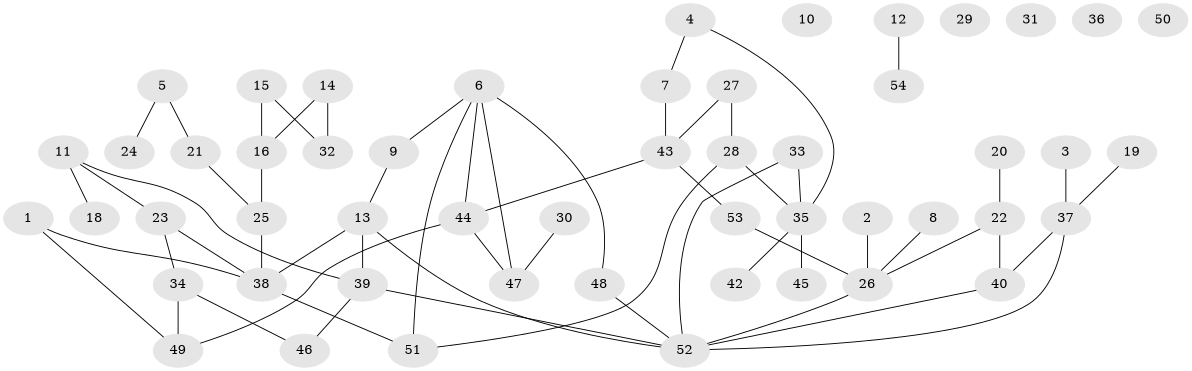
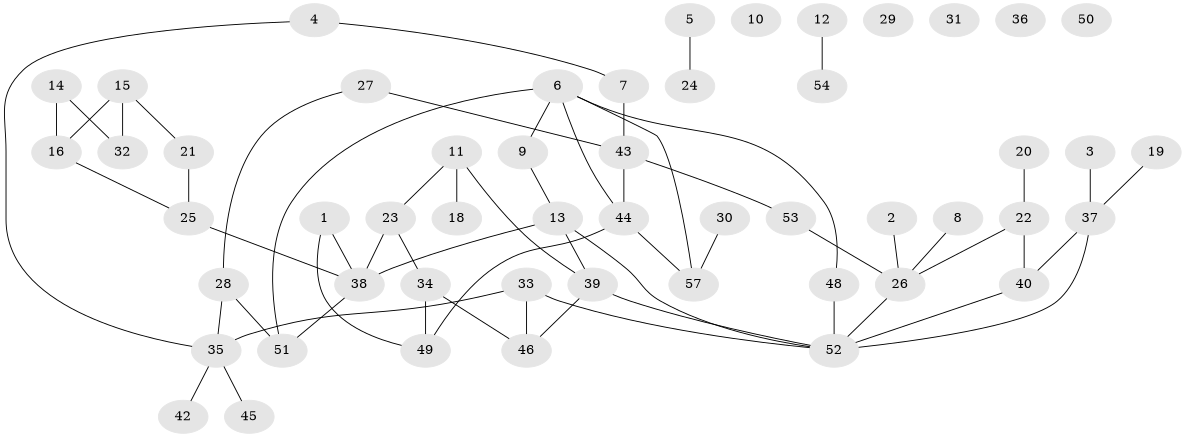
(179, 119) -> (156, 119)
(514, 285) -> (694, 285)
none -> (527, 318)
